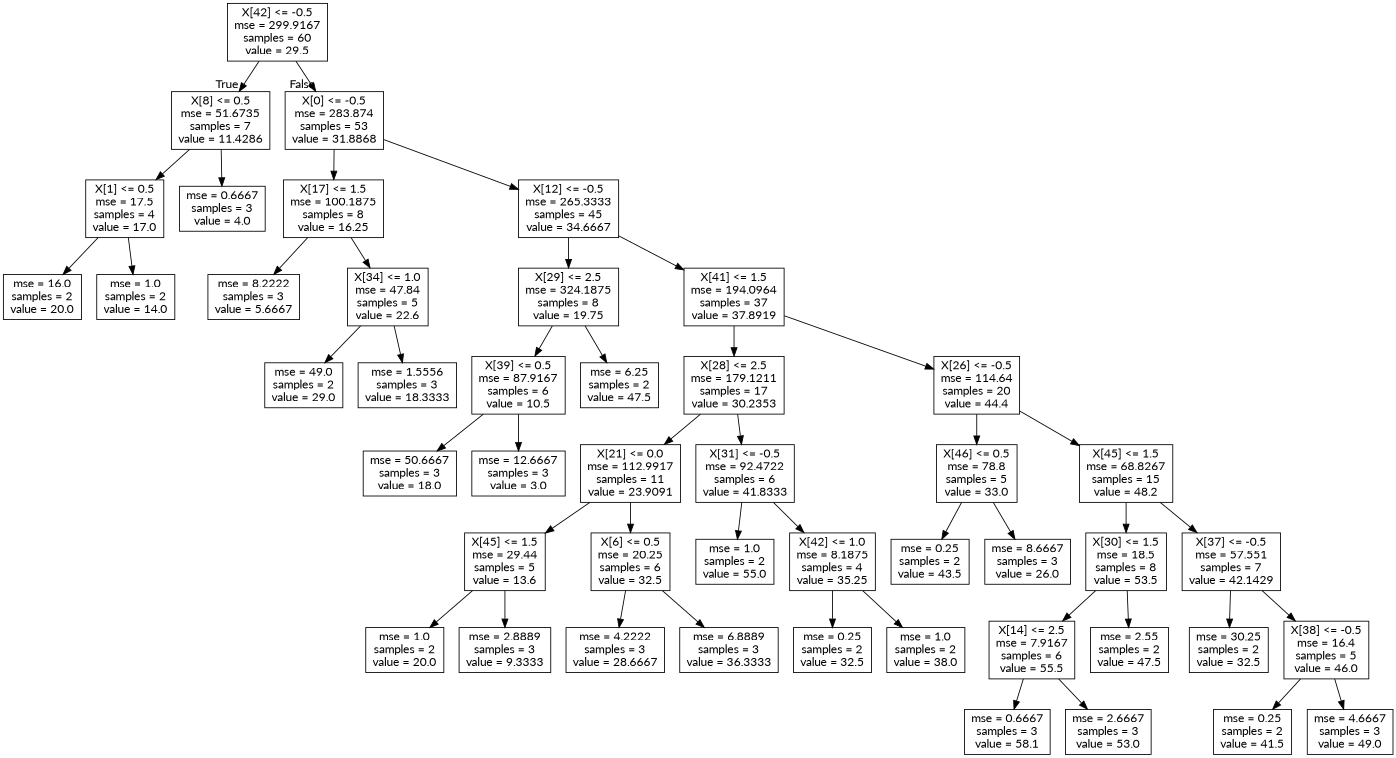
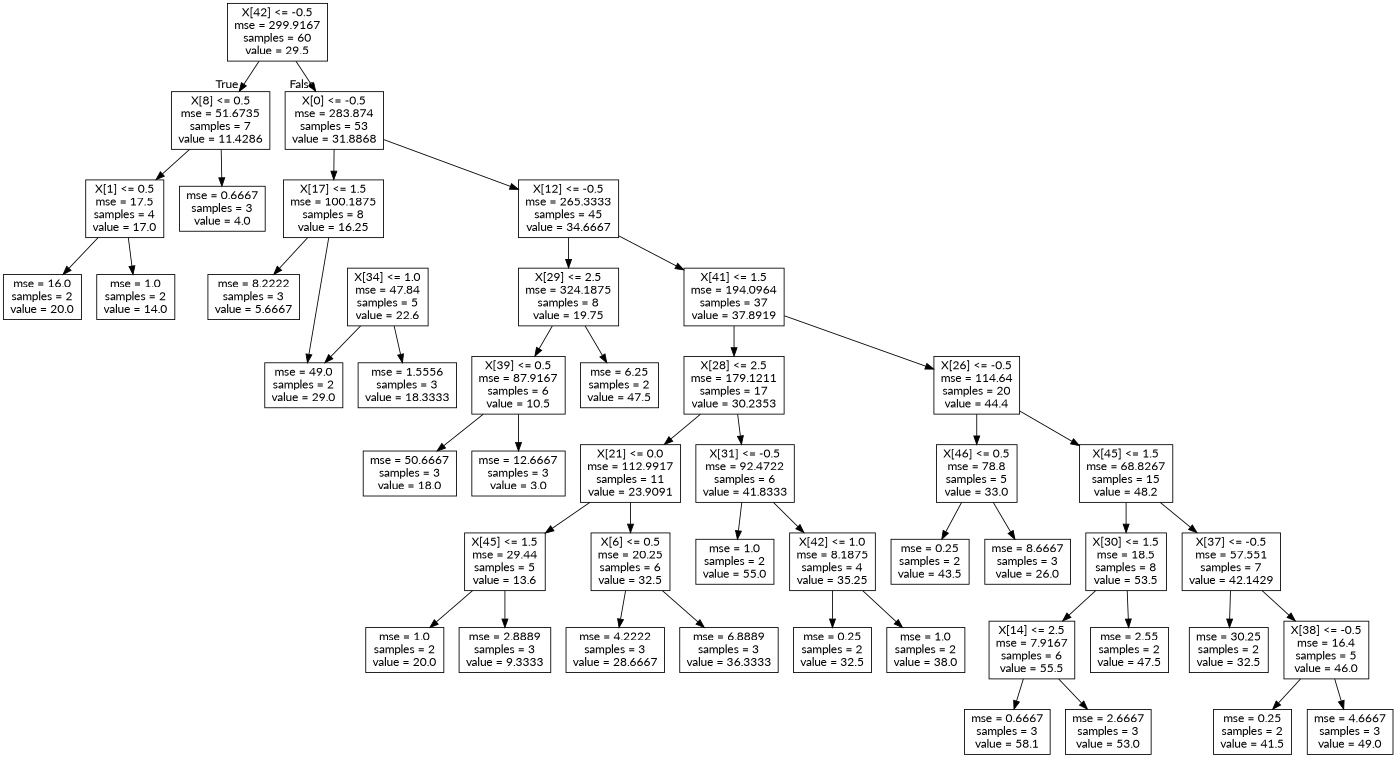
(358, 249) -> (319, 296)
